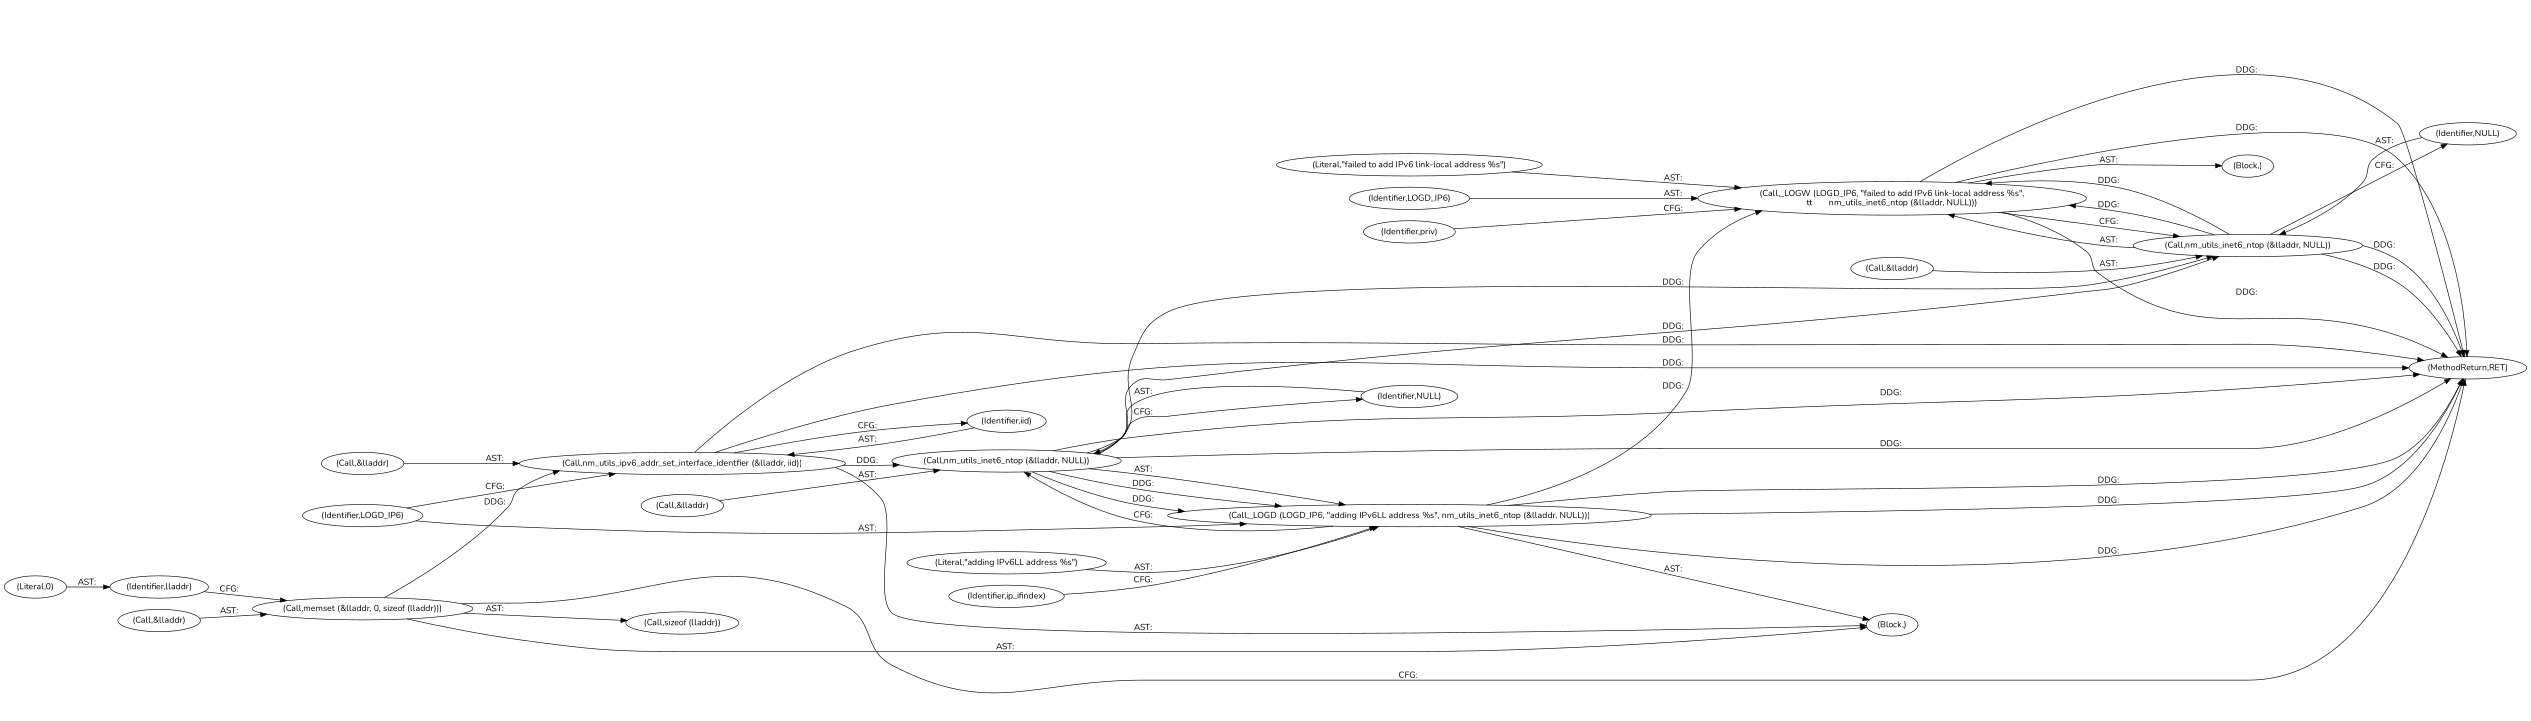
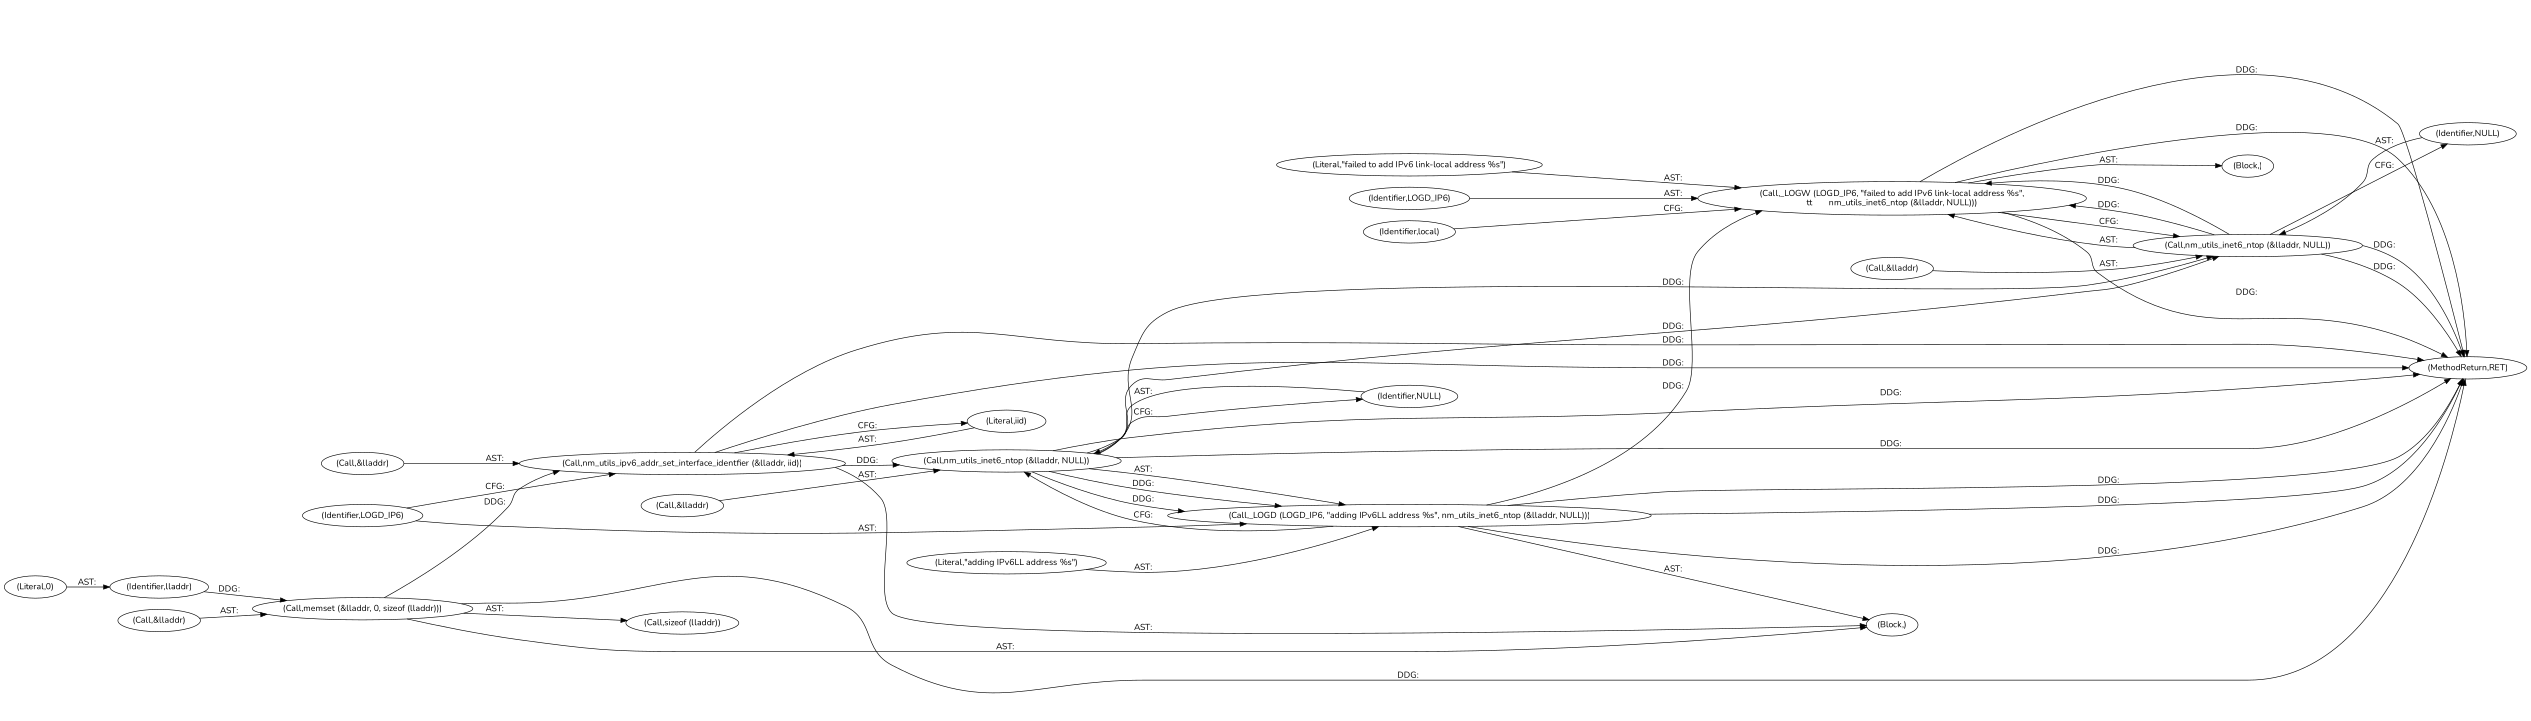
(1409, 232) -> (1409, 232)
(1007, 421) -> (1007, 421)
(230, 589) -> (230, 589)
(1007, 596) -> none
(1409, 675) -> (1409, 675)
